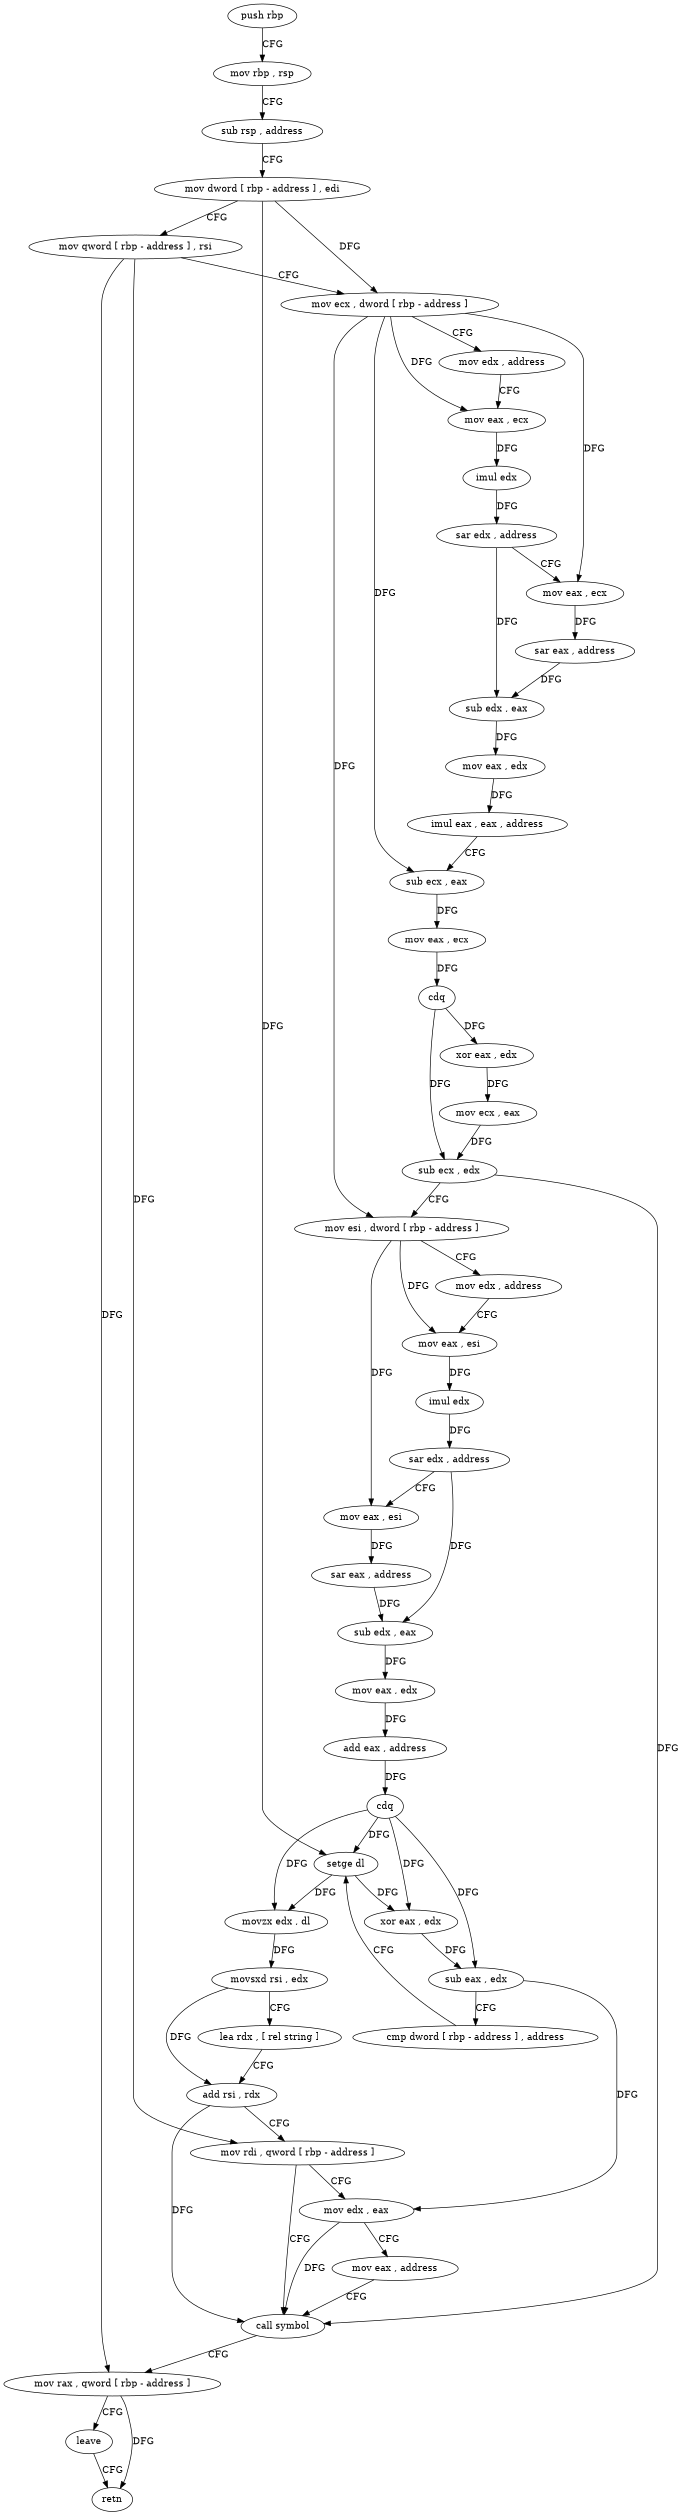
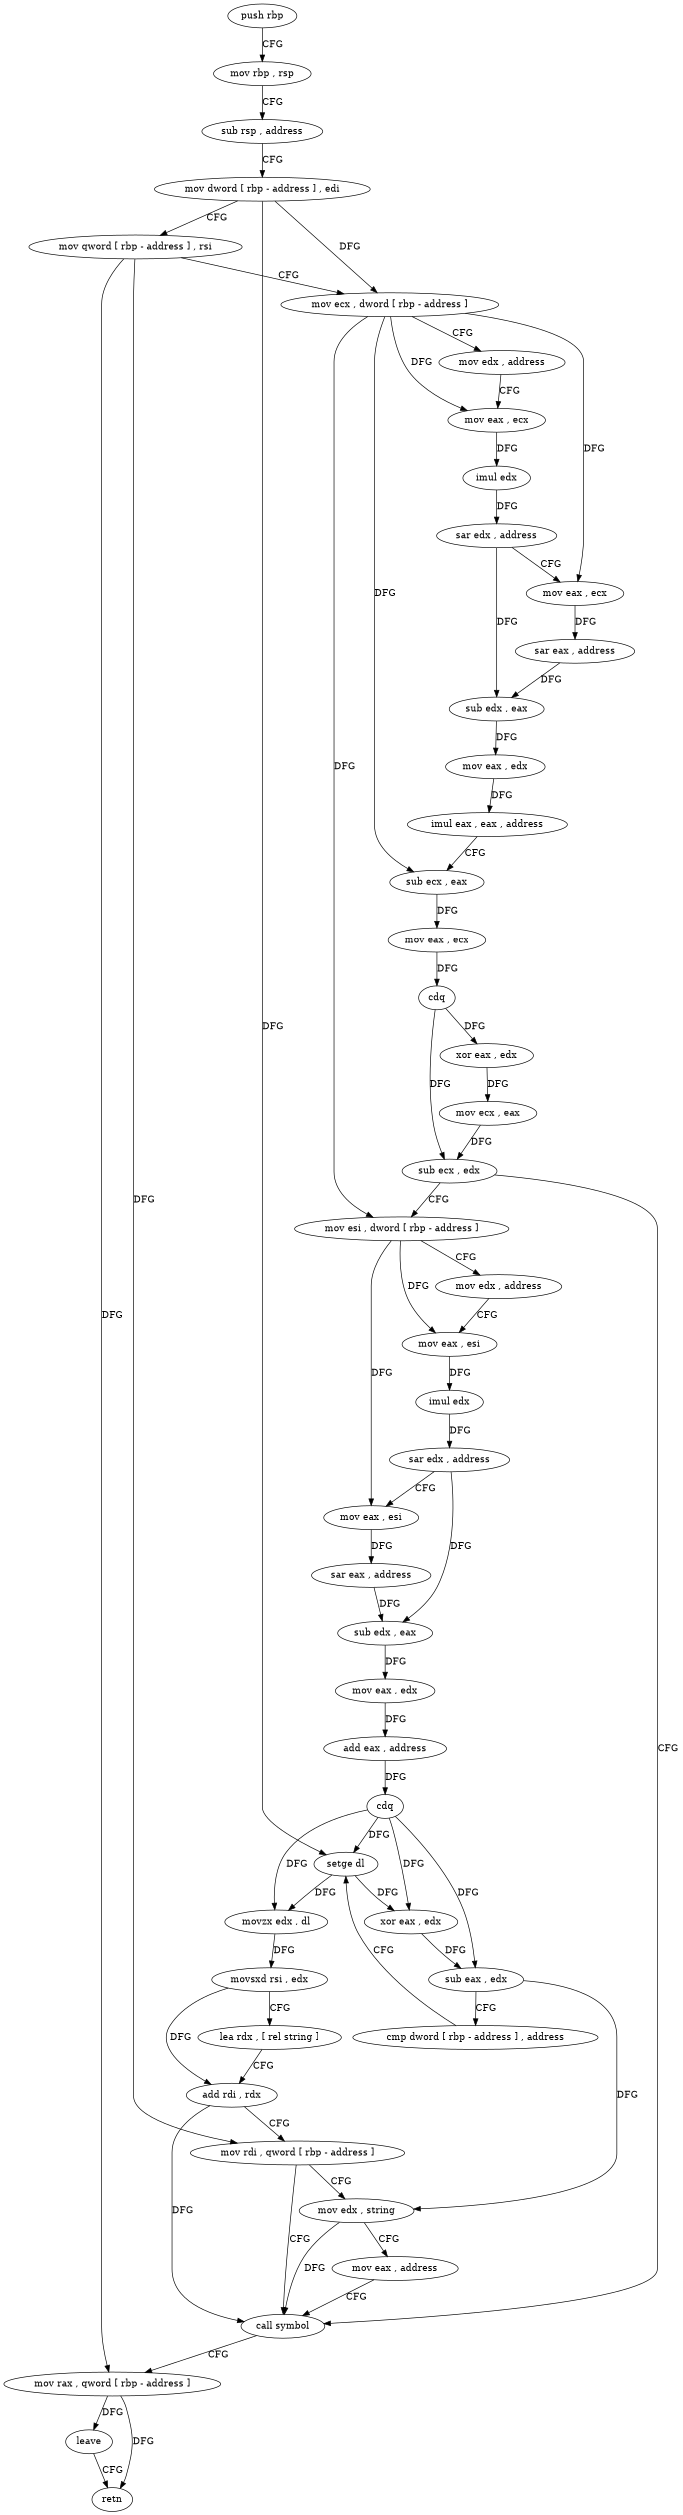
(668, 1749) -> (668, 1749)
(232, 2095) -> (232, 2095)
(357, 2211) -> (357, 2211)
(113, 2413) -> (113, 2413)
